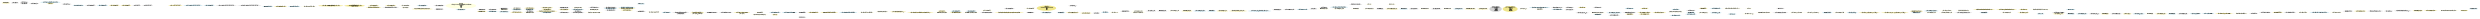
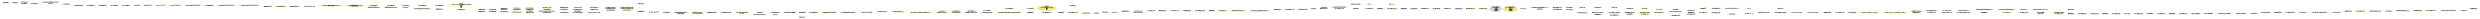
none -> (161, 5)
none -> (1614, 8)
none -> (1659, 10)
none -> (2041, 12)
(2024, 13) -> (2024, 13)
